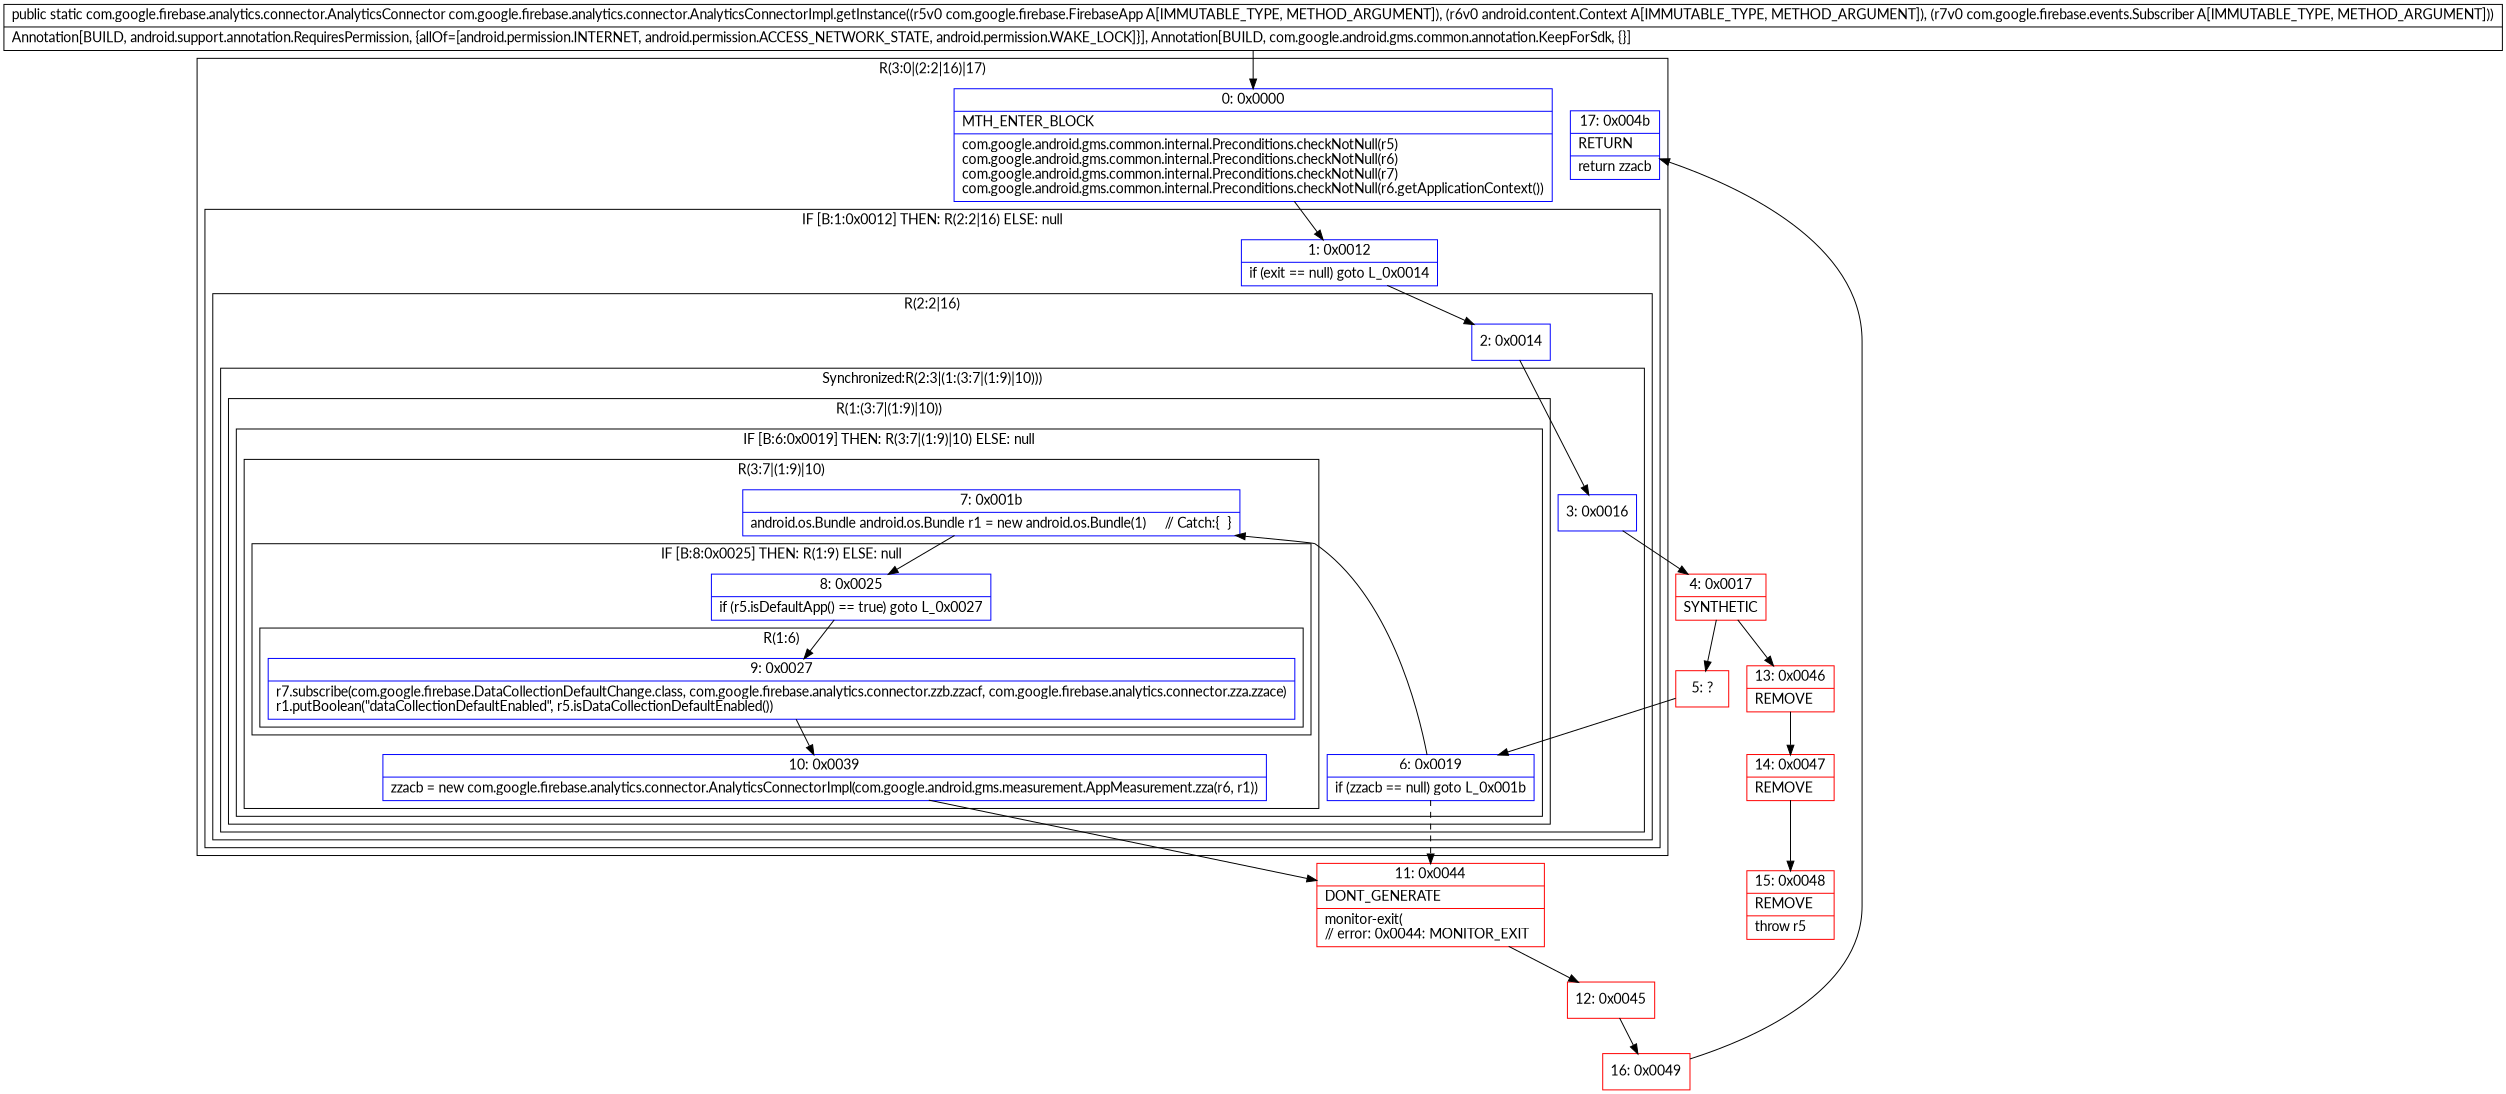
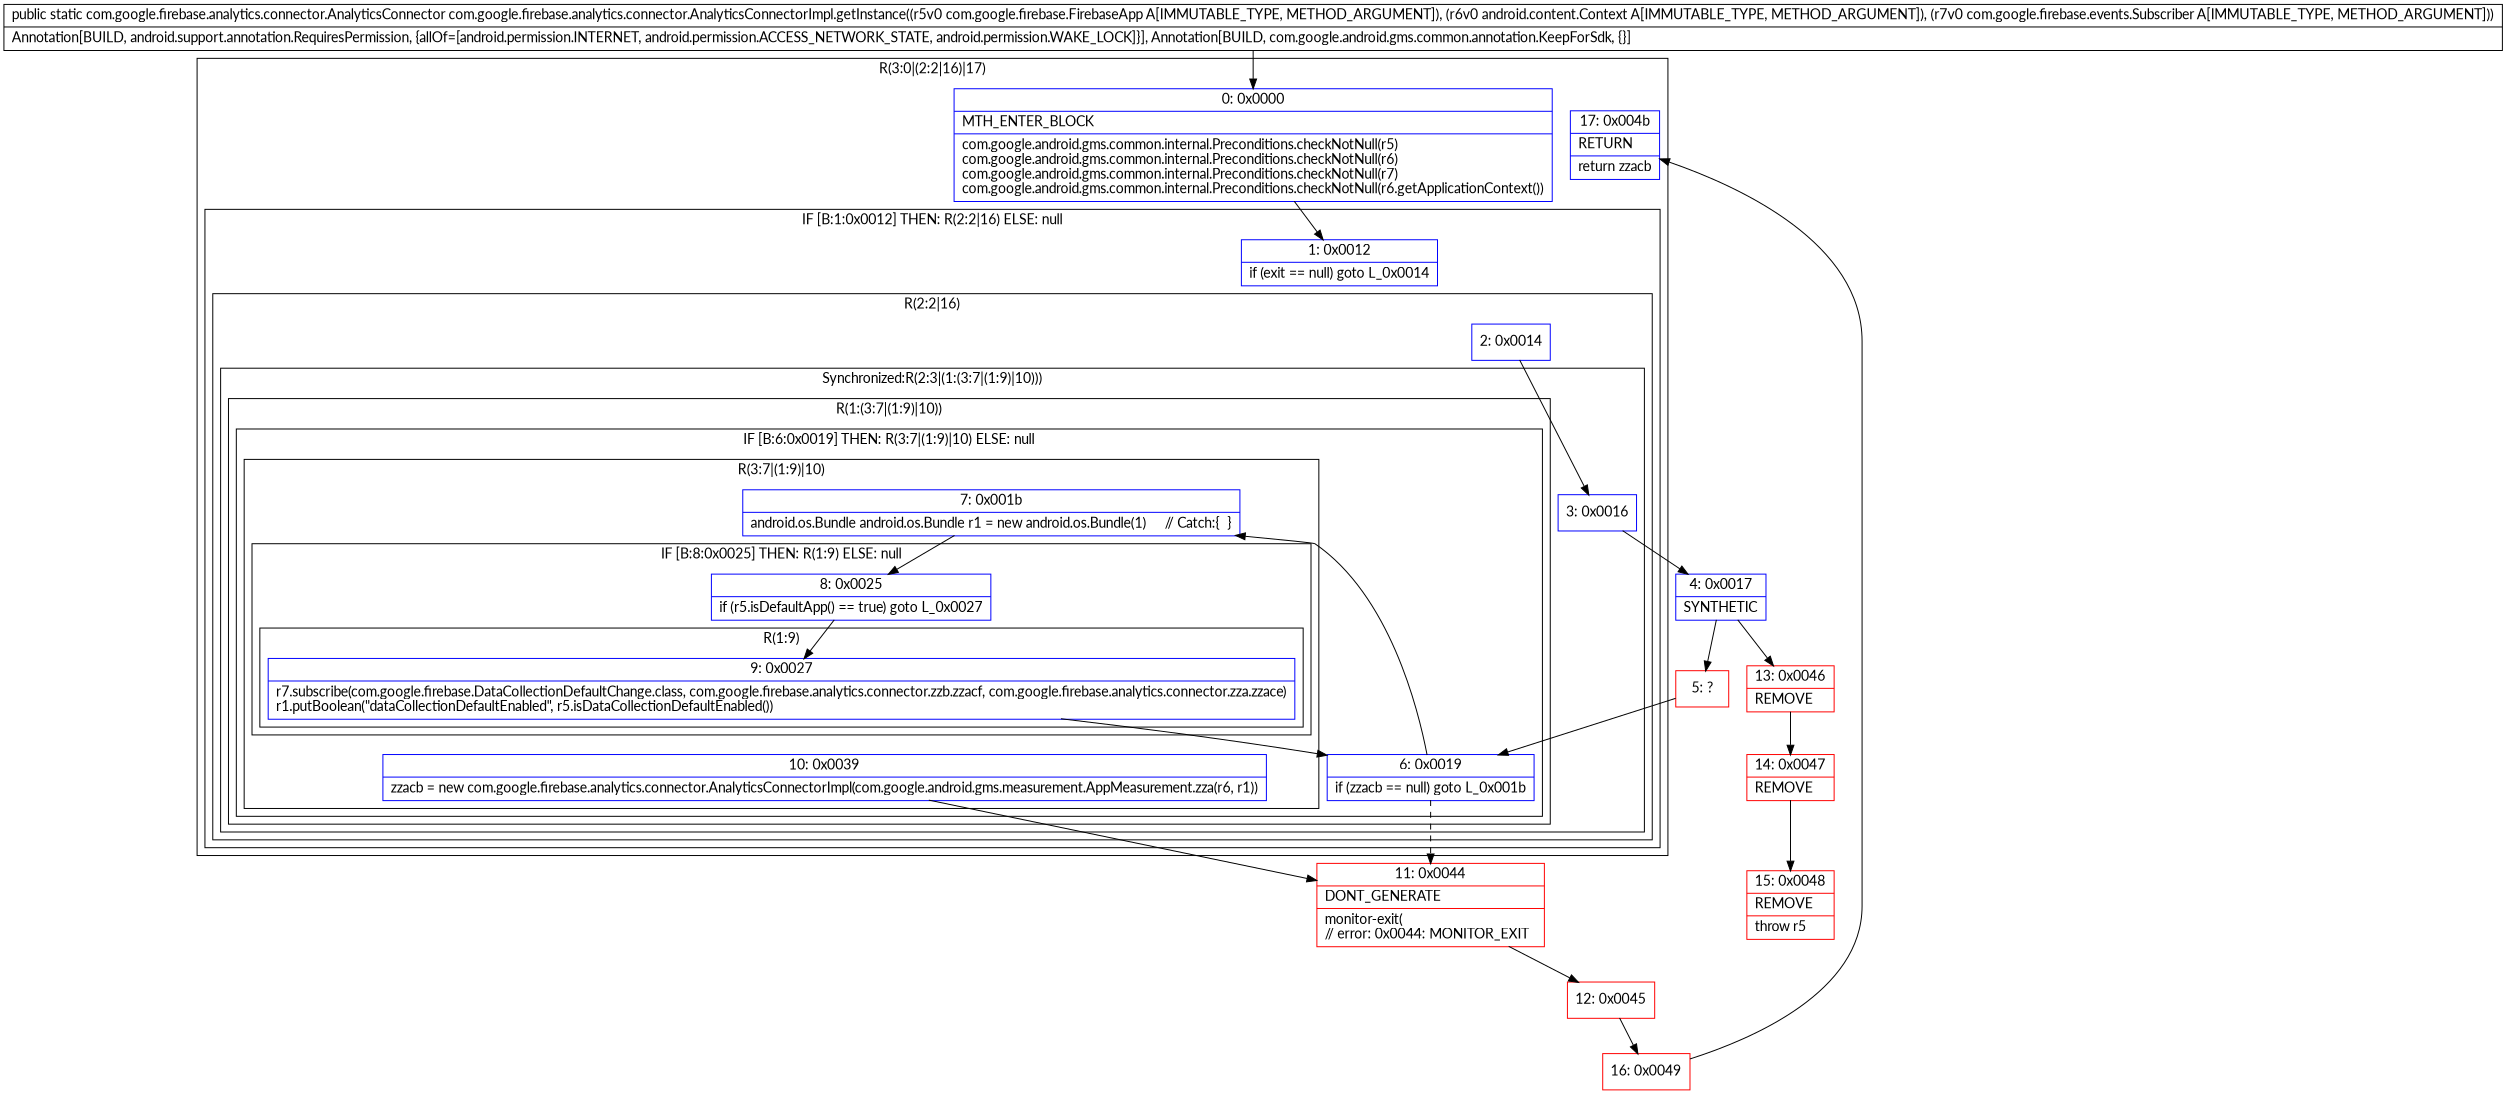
(1426, 303) -> none
(1721, 597) -> (1721, 597)
(782, 639) -> (782, 639)
(803, 733) -> (1234, 741)
